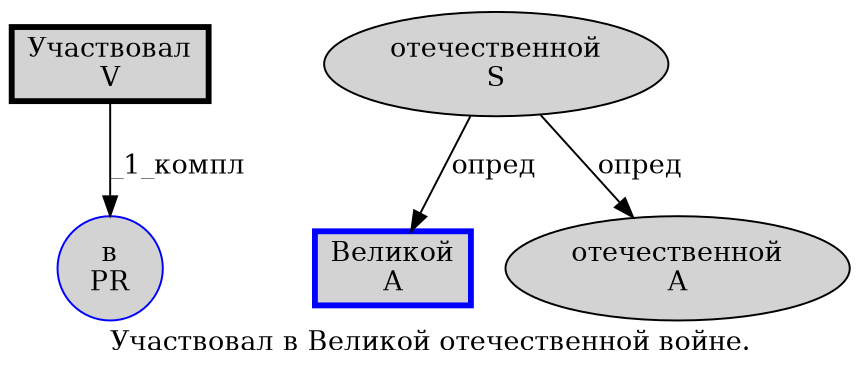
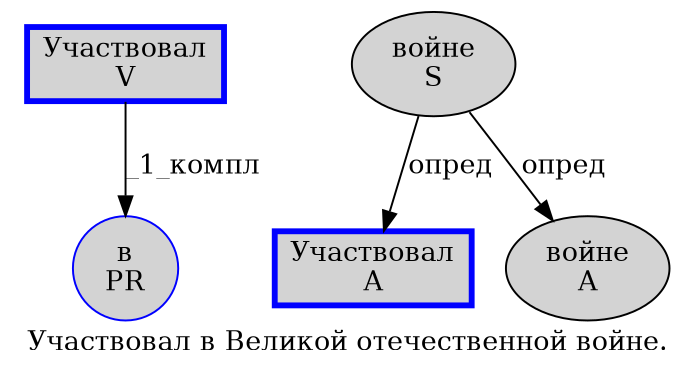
(110, 64) -> (126, 64)
(496, 64) -> (434, 64)
(393, 268) -> (373, 268)
(678, 268) -> (588, 268)
